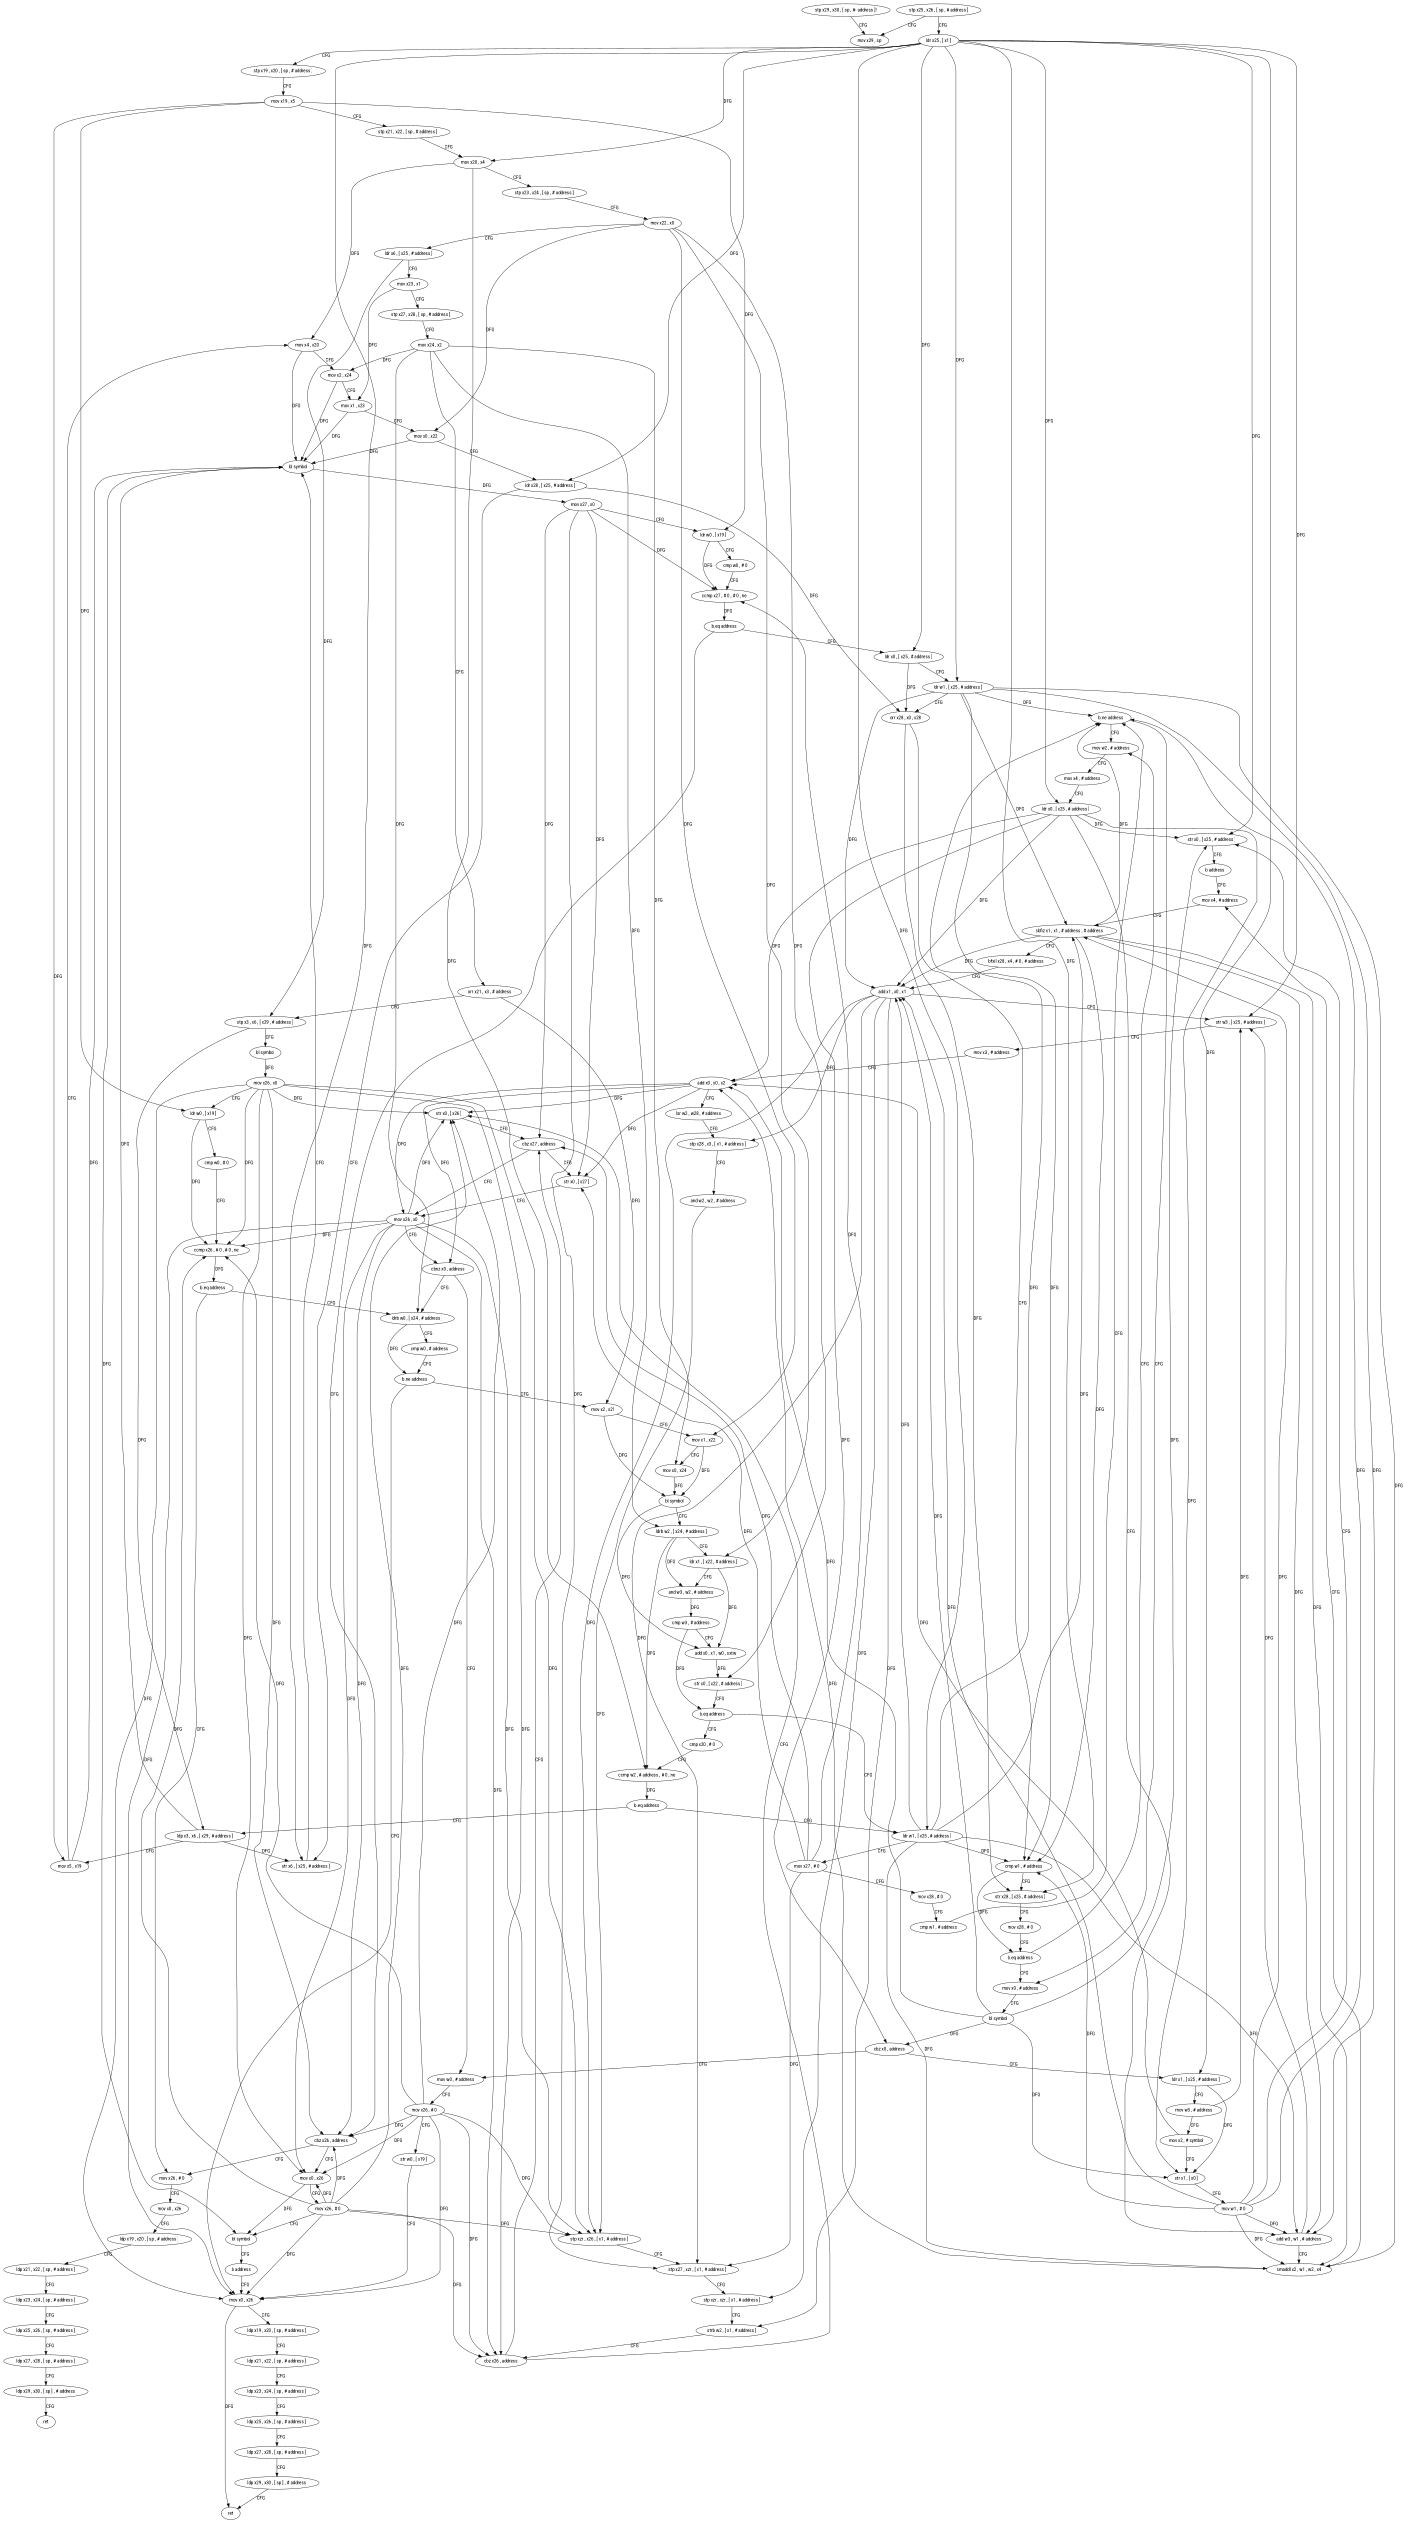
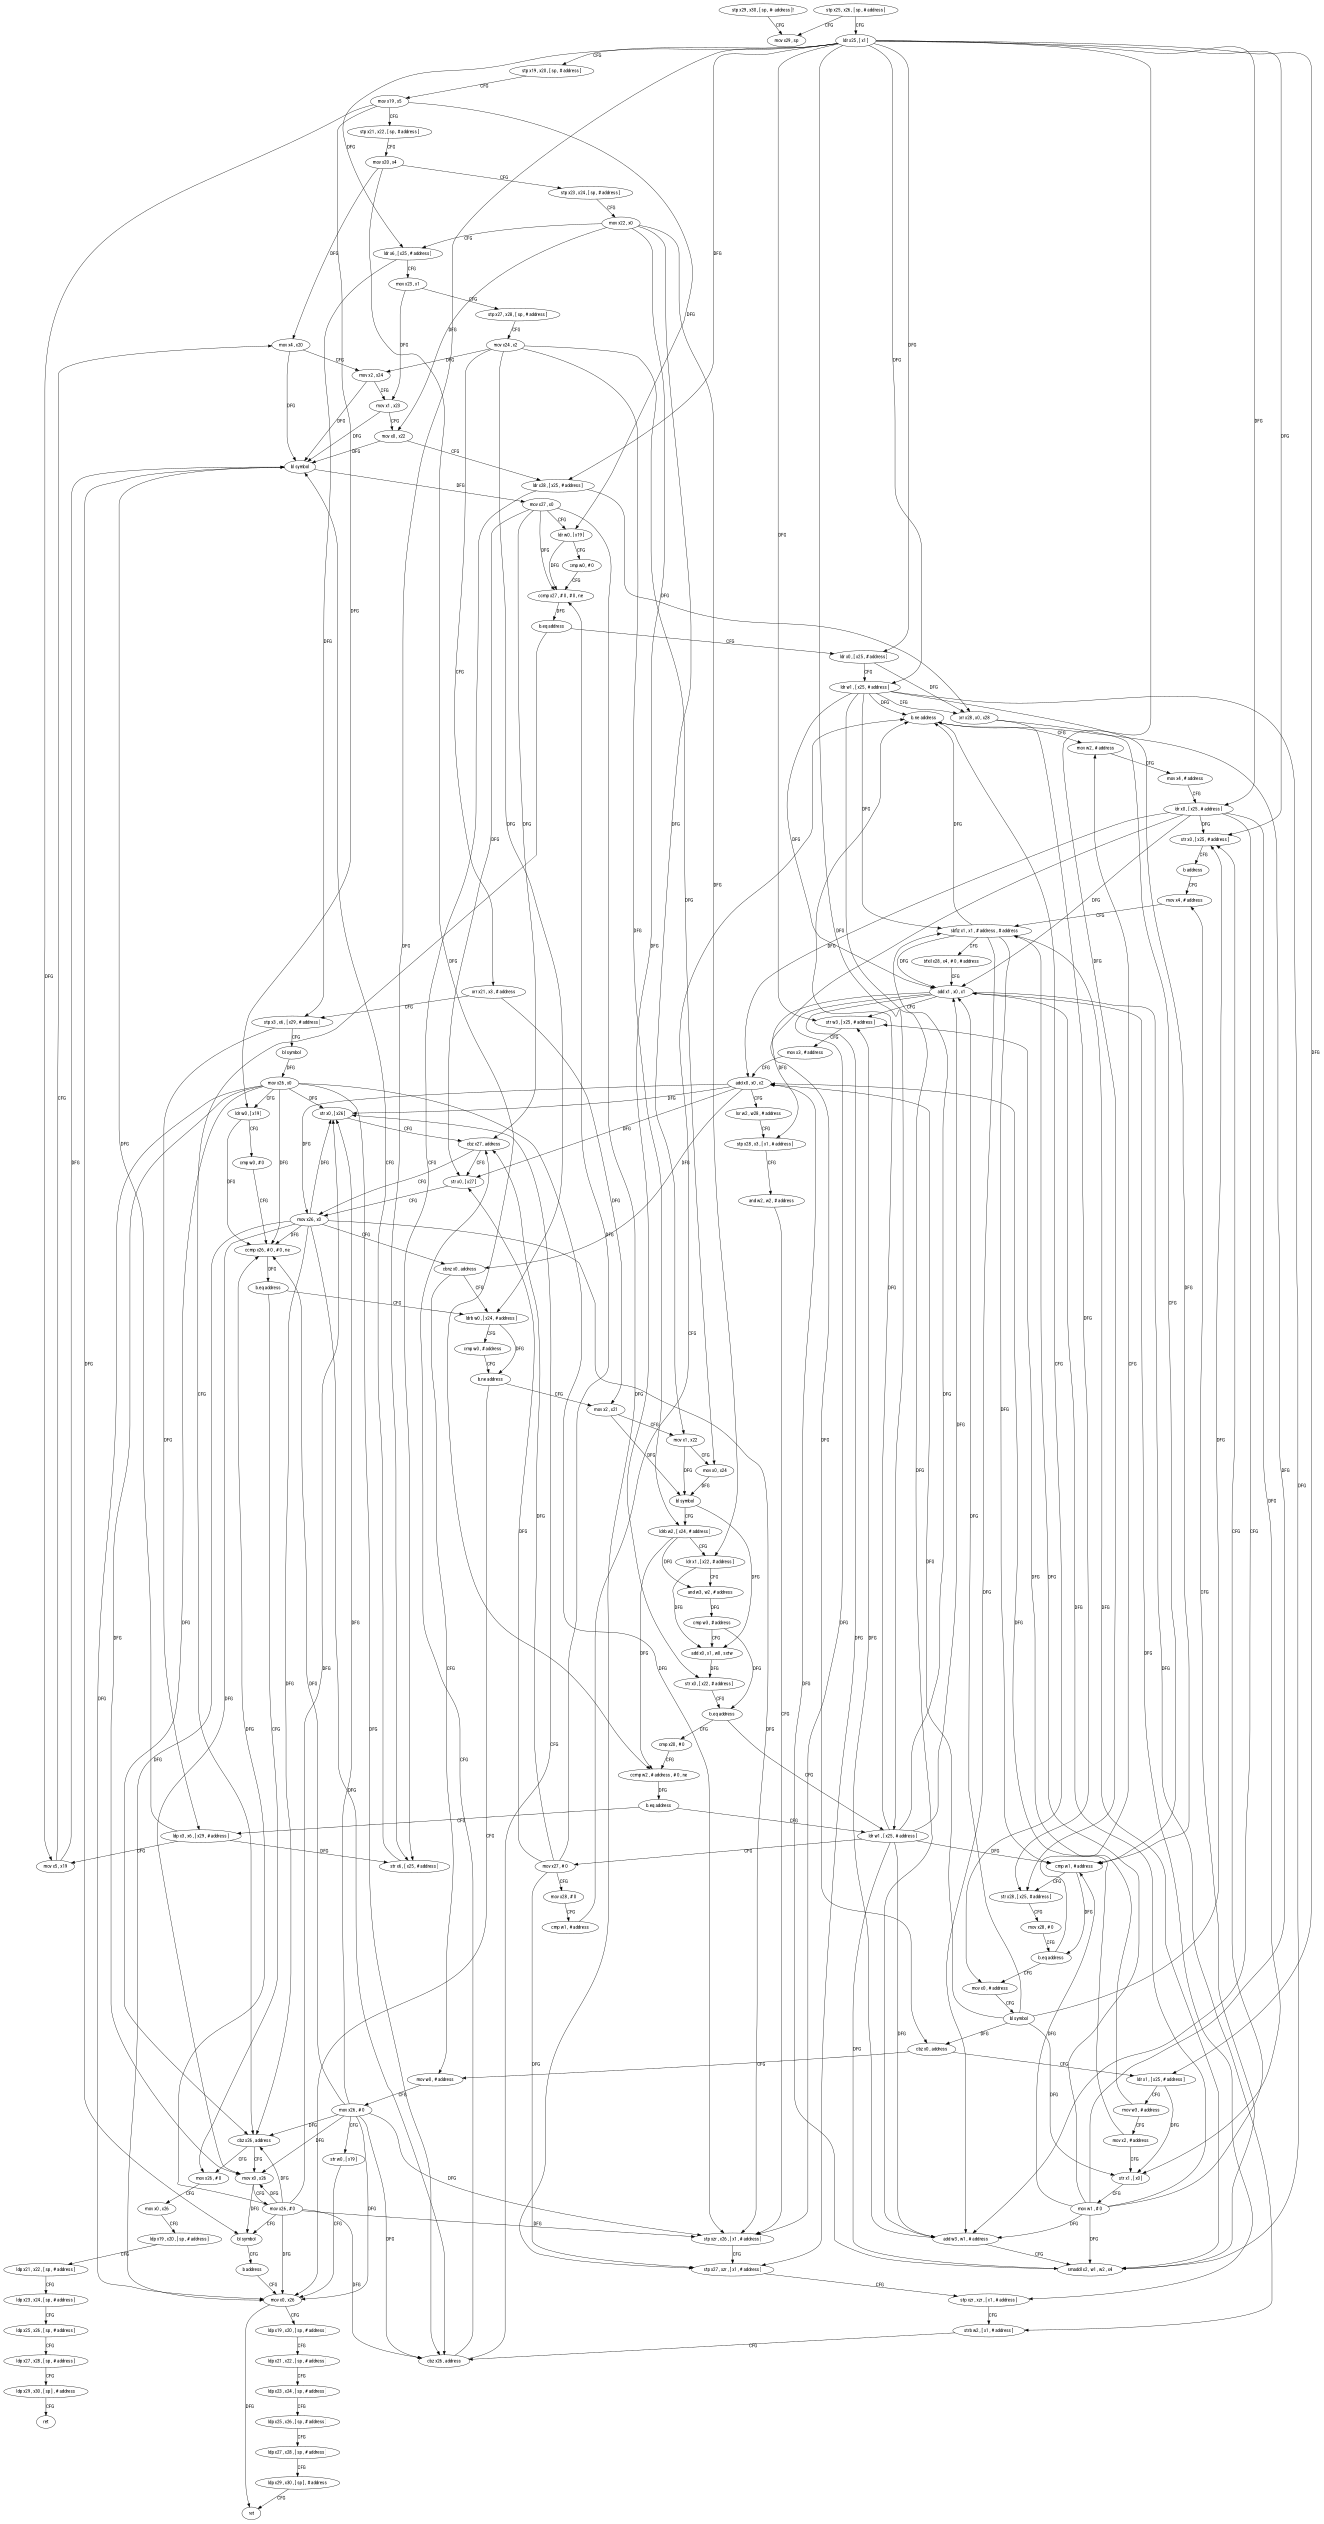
(724, 108) -> (513, 63)
(1186, 2141) -> (1131, 2141)
